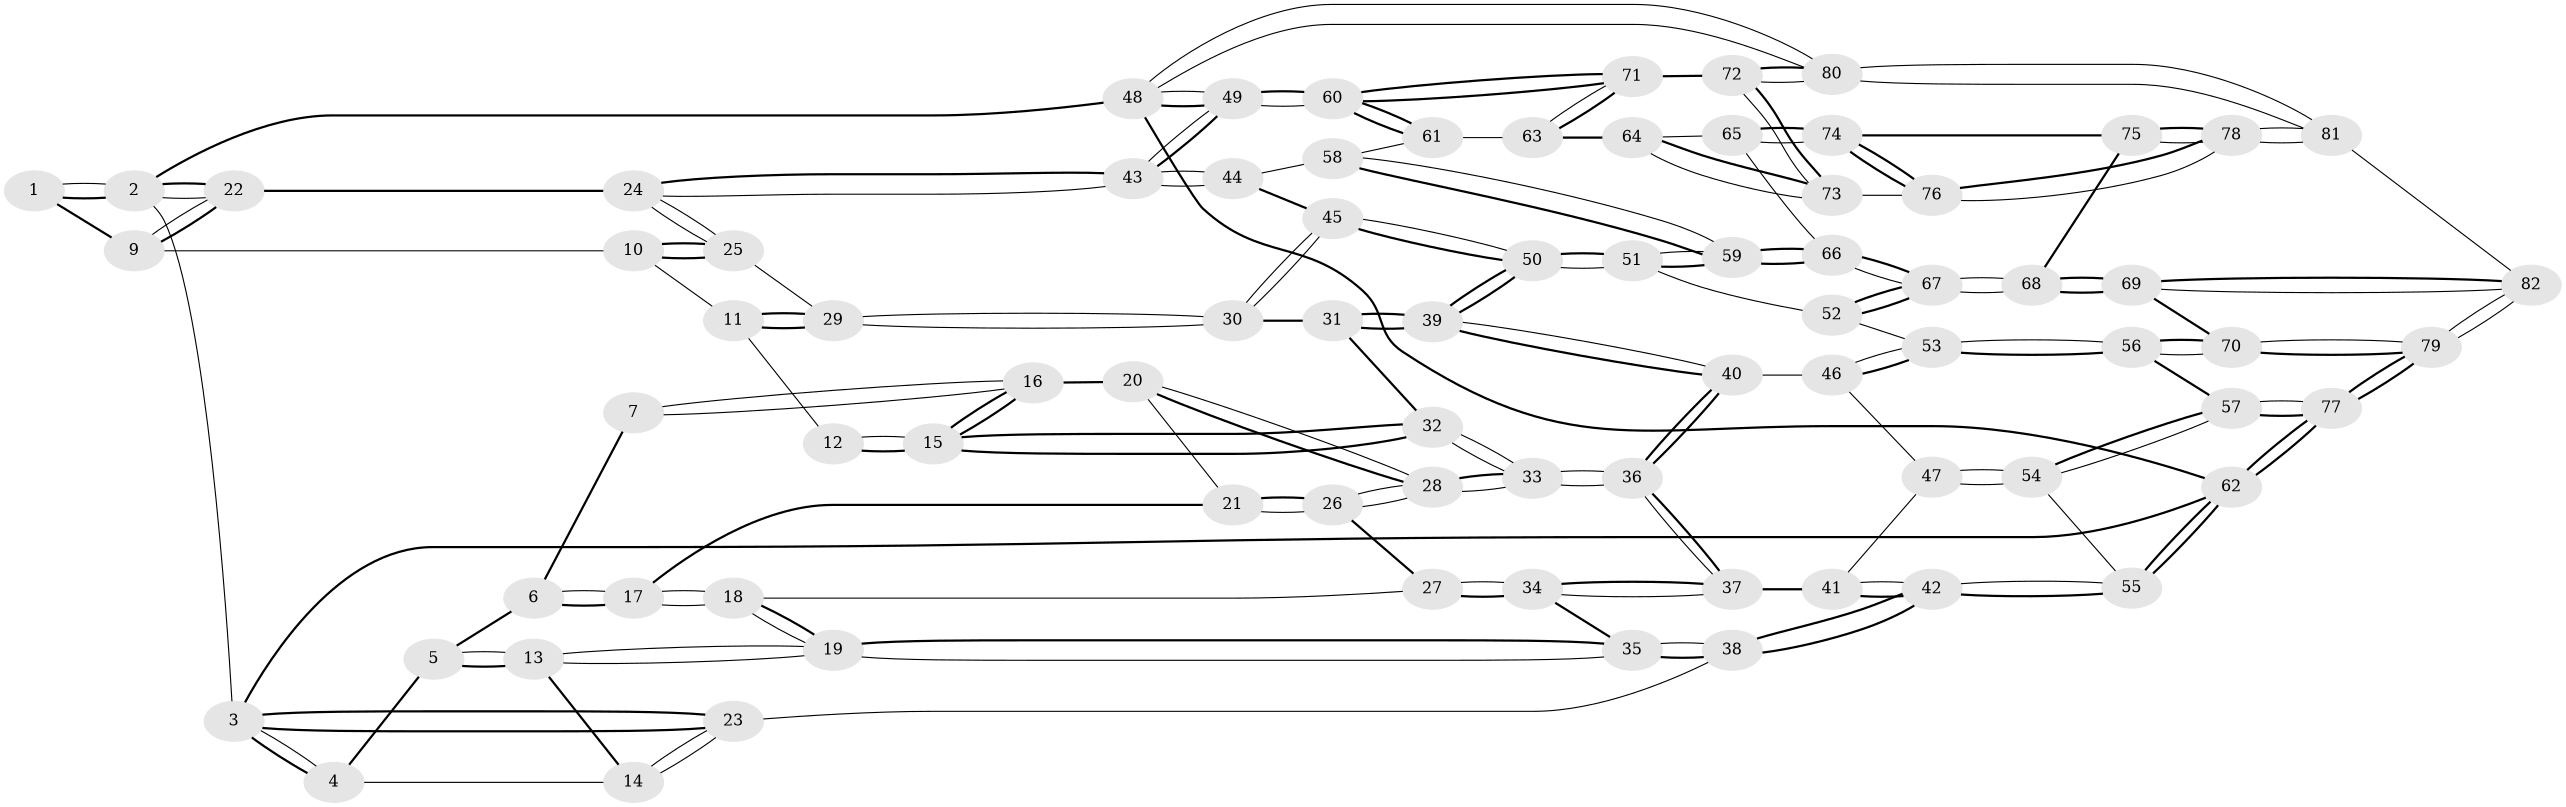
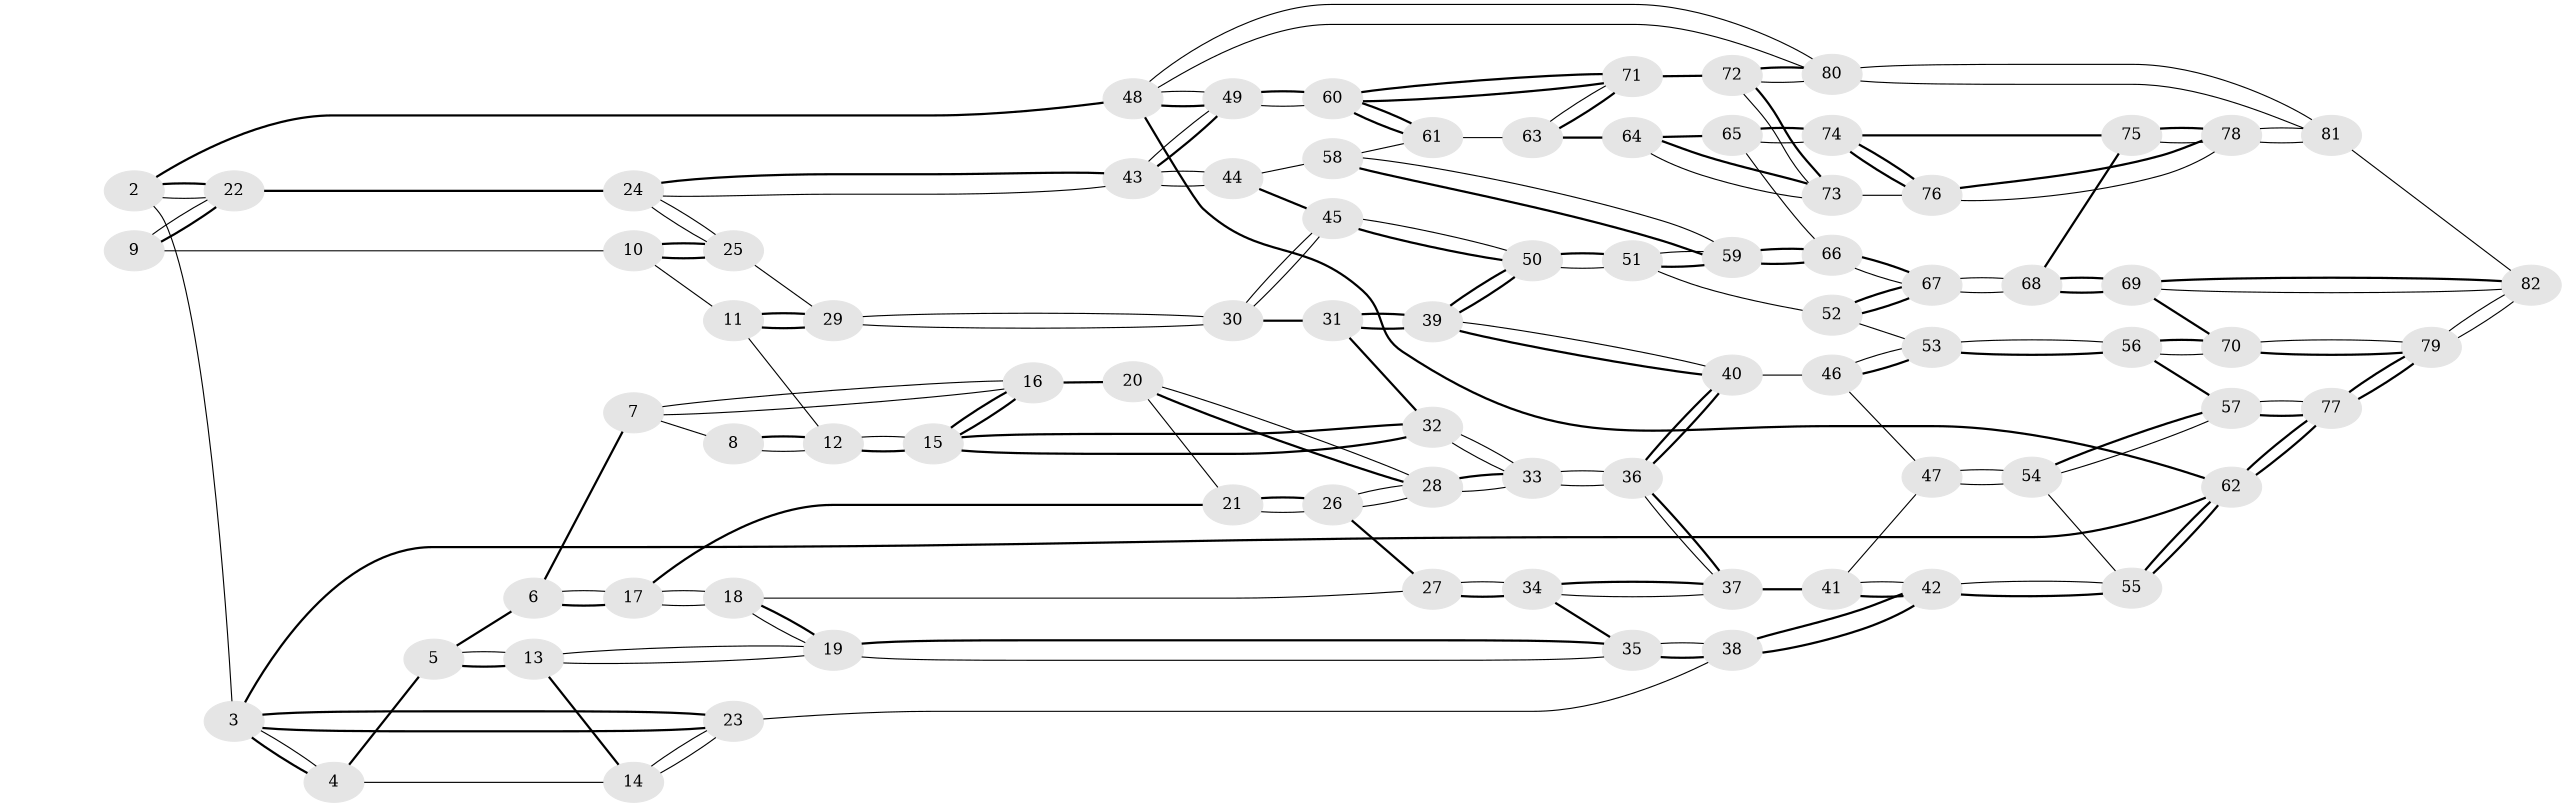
(1683, 136) -> (1683, 136)
(34, 191) -> none
none -> (734, 444)
